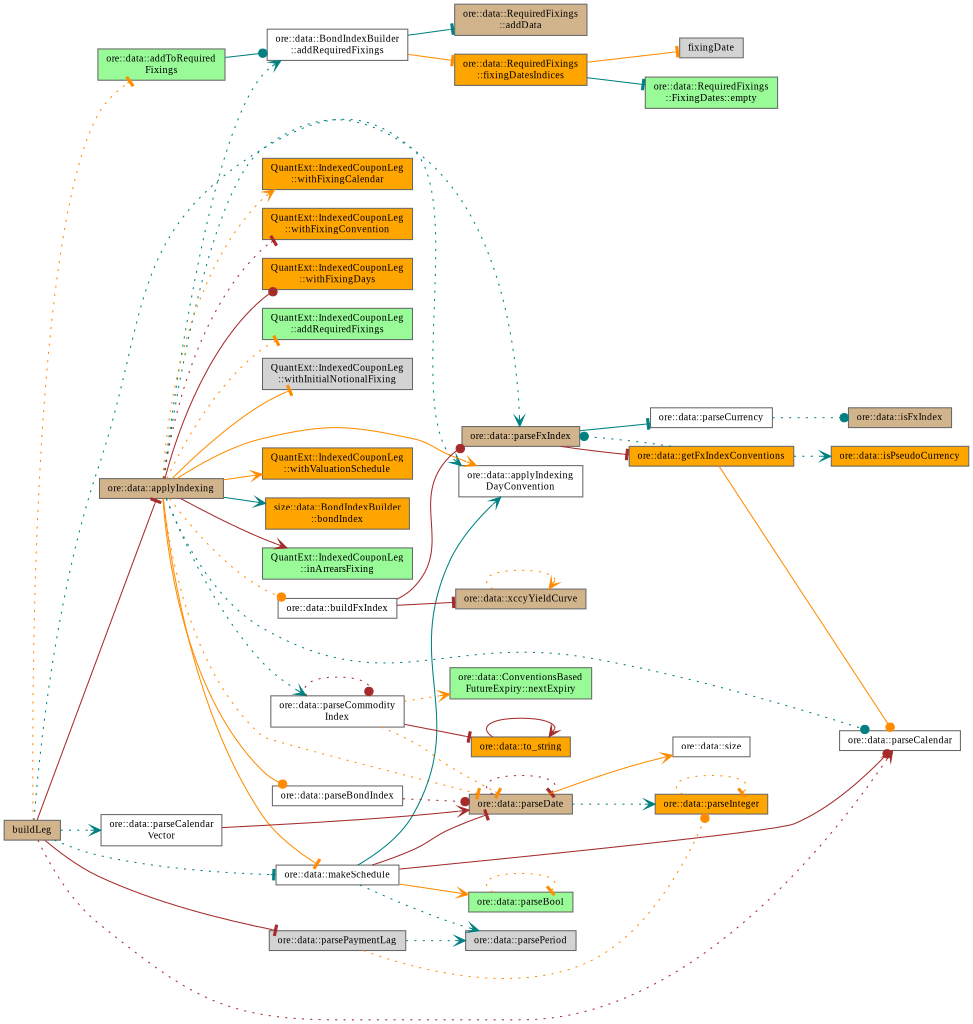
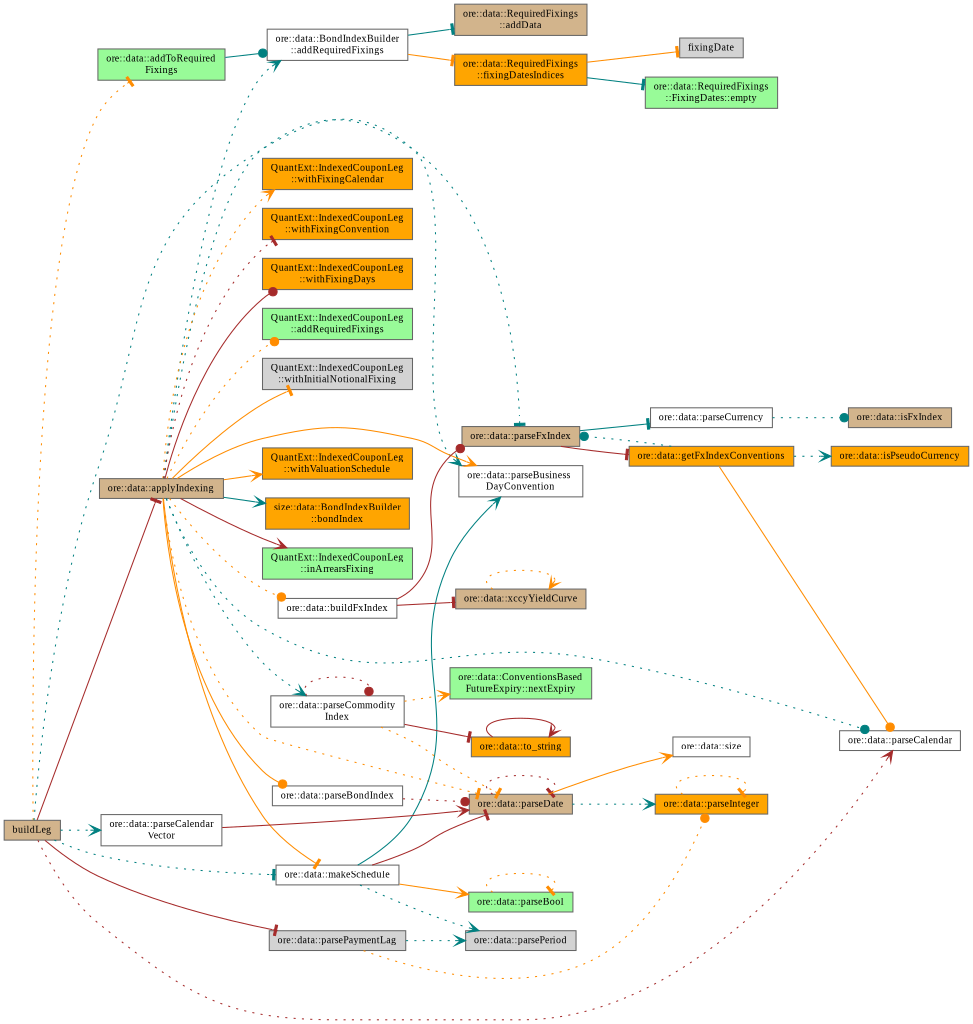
(247, 168) -> (247, 168)
(210, 404) -> (210, 404)
(521, 481) -> (521, 481)
(653, 843) -> none
